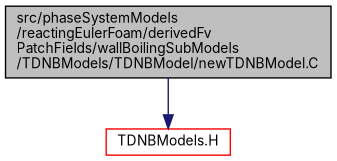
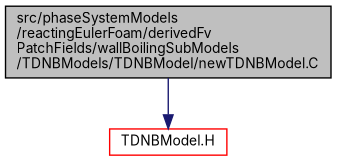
(168, 142) -> (168, 142)
